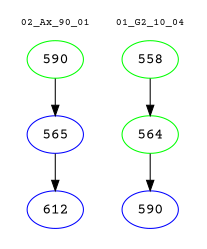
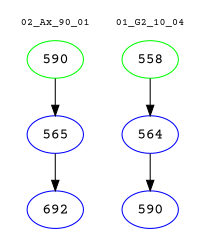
(150, 135) -> (150, 135)
(55, 210) -> (55, 210)
